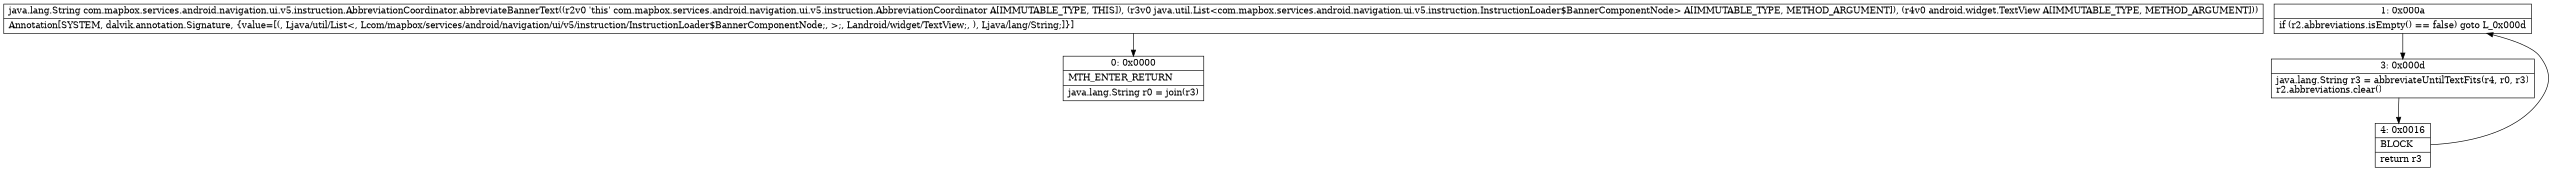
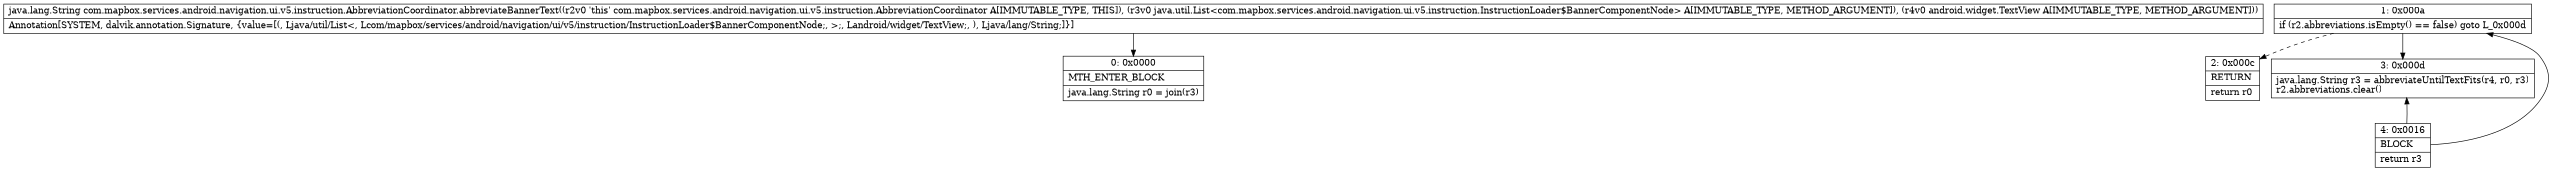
(1120, 78) -> (1117, 78)
none -> (2233, 78)
(2399, 107) -> (2407, 114)
